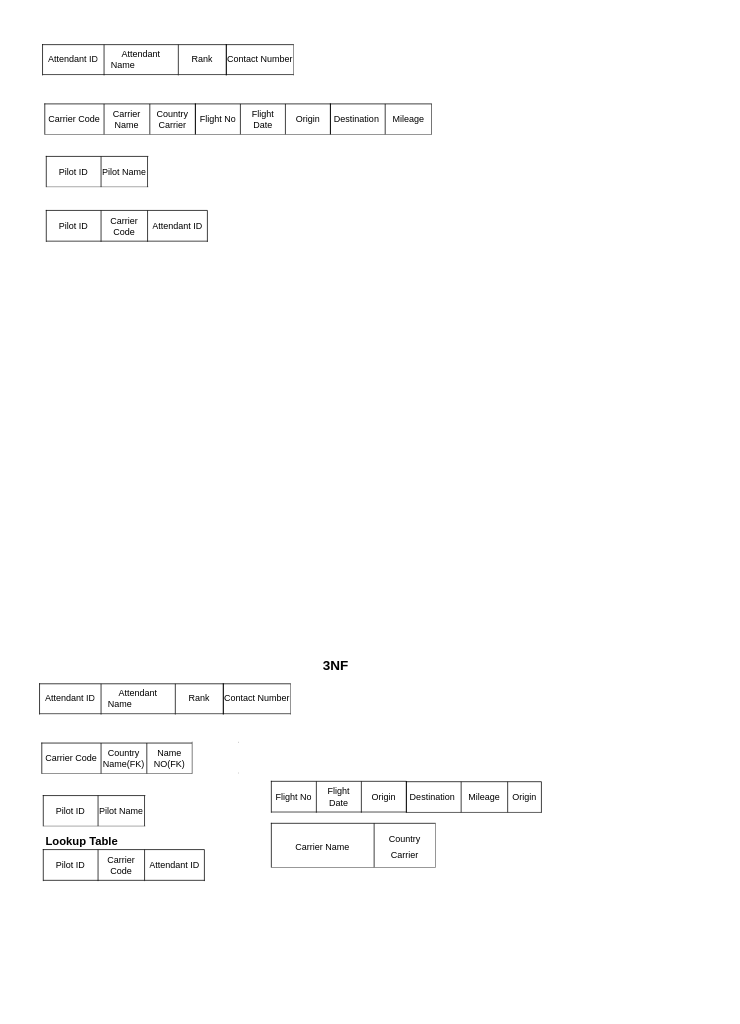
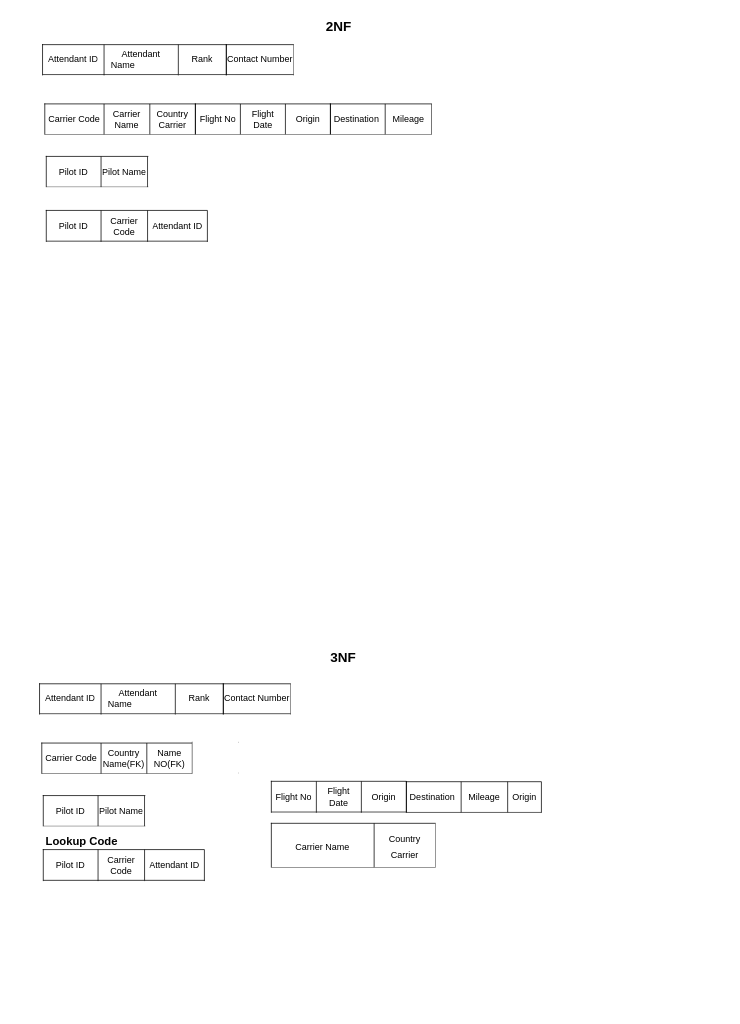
none -> (339, 27)
(336, 666) -> (343, 658)
(82, 841) -> (82, 841)
